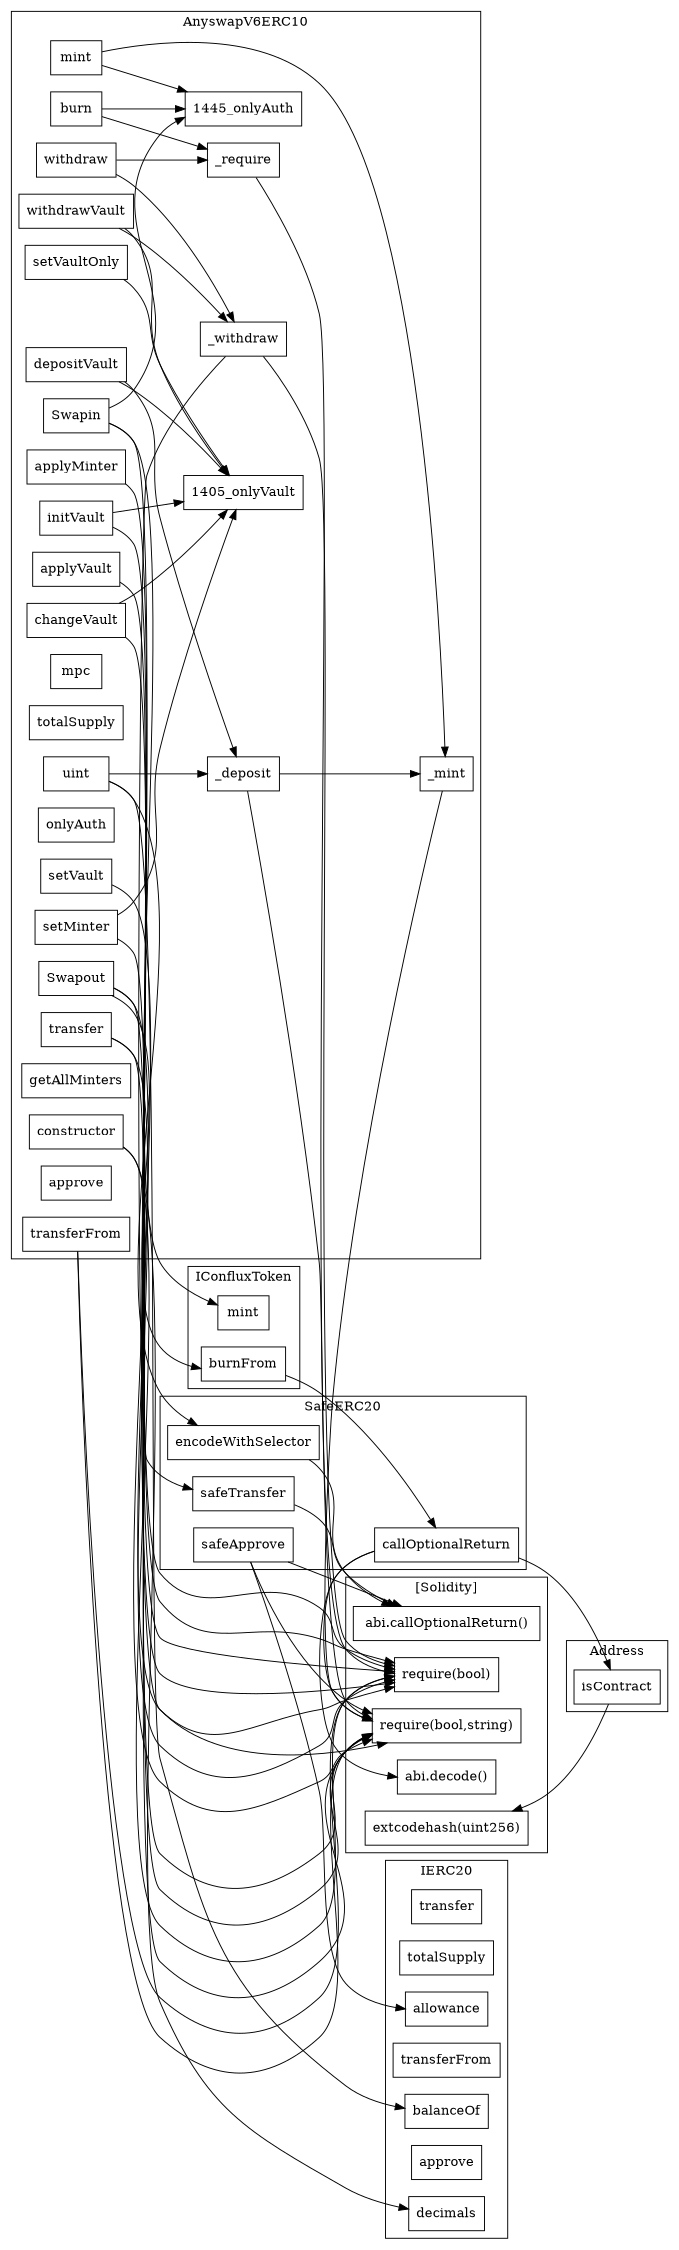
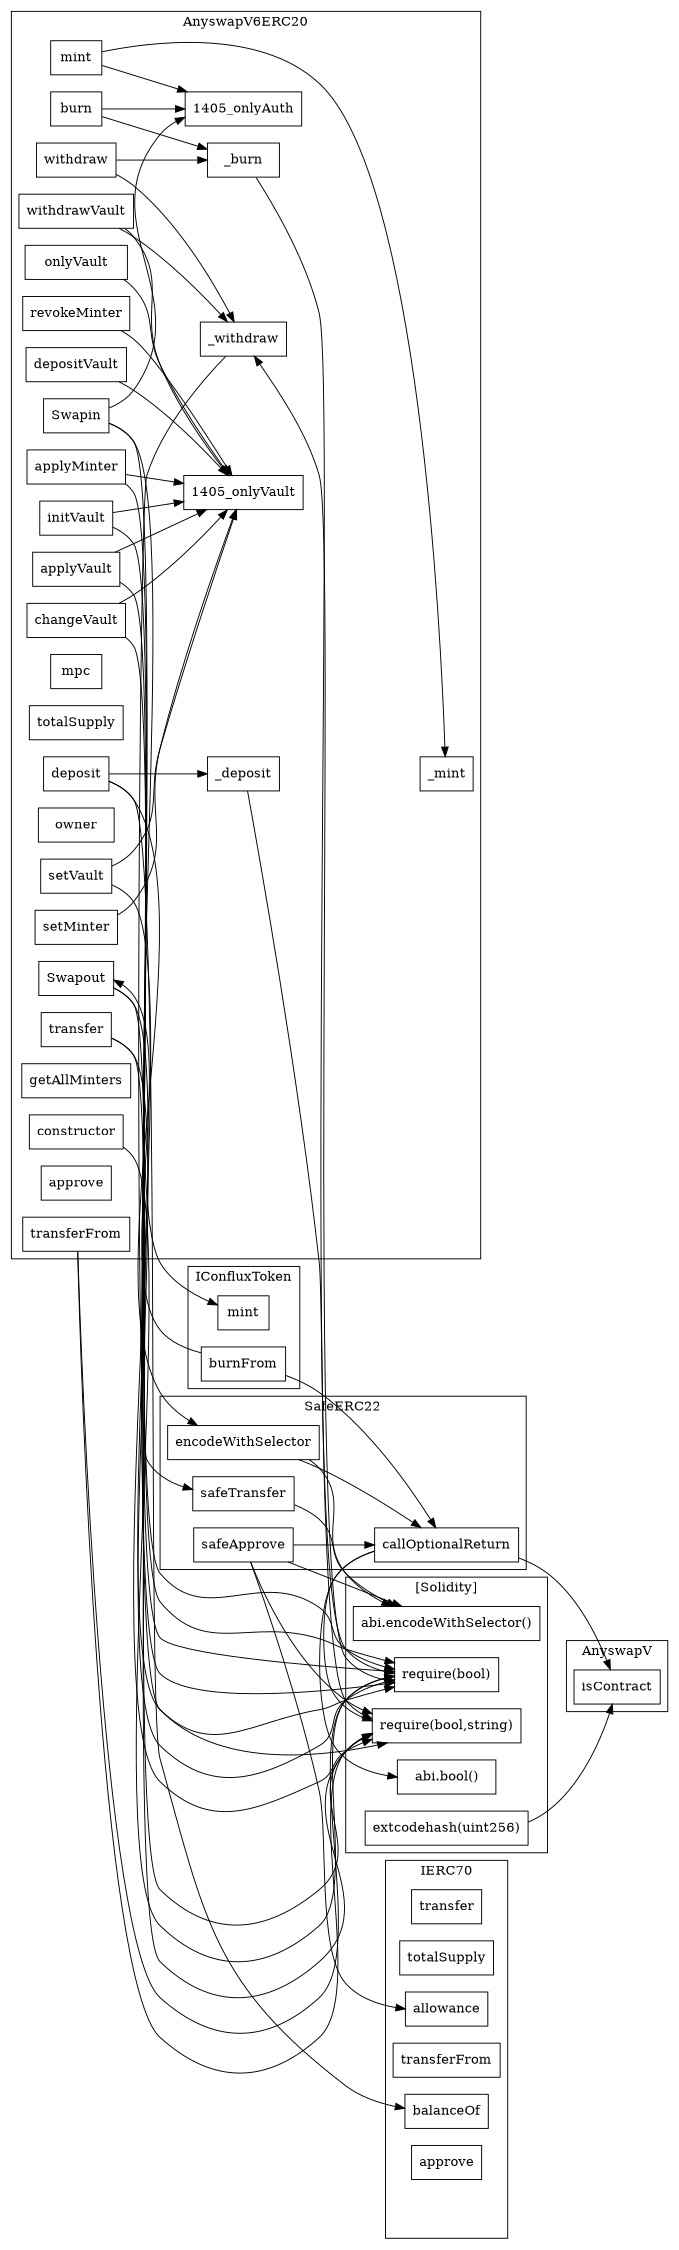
(246, 22) -> (246, 22)
(243, 109) -> (243, 109)
(243, 160) -> (243, 160)
(76, 262) -> (76, 262)
none -> (76, 314)
none -> (152, 479)
none -> (156, 533)
(170, 555) -> none
none -> (175, 697)
(76, 774) -> (76, 774)
(345, 774) -> none
(76, 825) -> (76, 825)
(324, 1015) -> (324, 1032)
(145, 1185) -> (145, 1179)
(353, 1235) -> none
(343, 1407) -> (343, 1407)
none -> (357, 1488)
none -> (322, 1545)
(447, 1624) -> (447, 1624)
(617, 1651) -> (617, 1651)
(575, 1765) -> (580, 1776)
(447, 1777) -> (447, 1777)
(161, 1855) -> none
(447, 1871) -> (447, 1871)
(447, 2214) -> none
